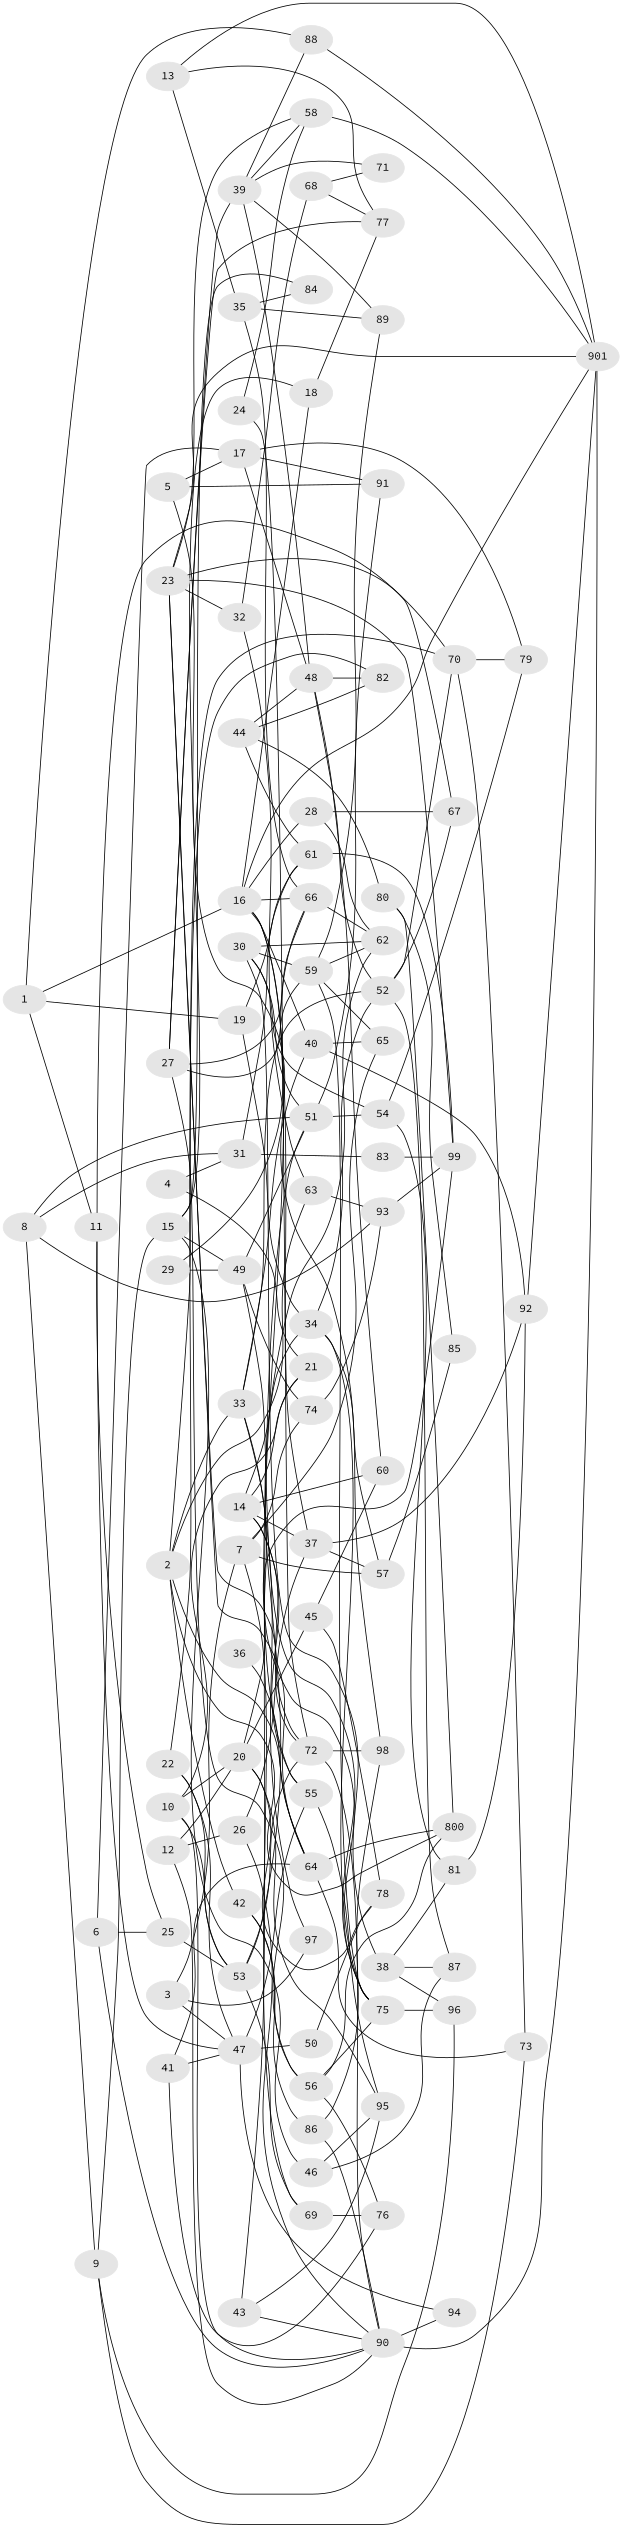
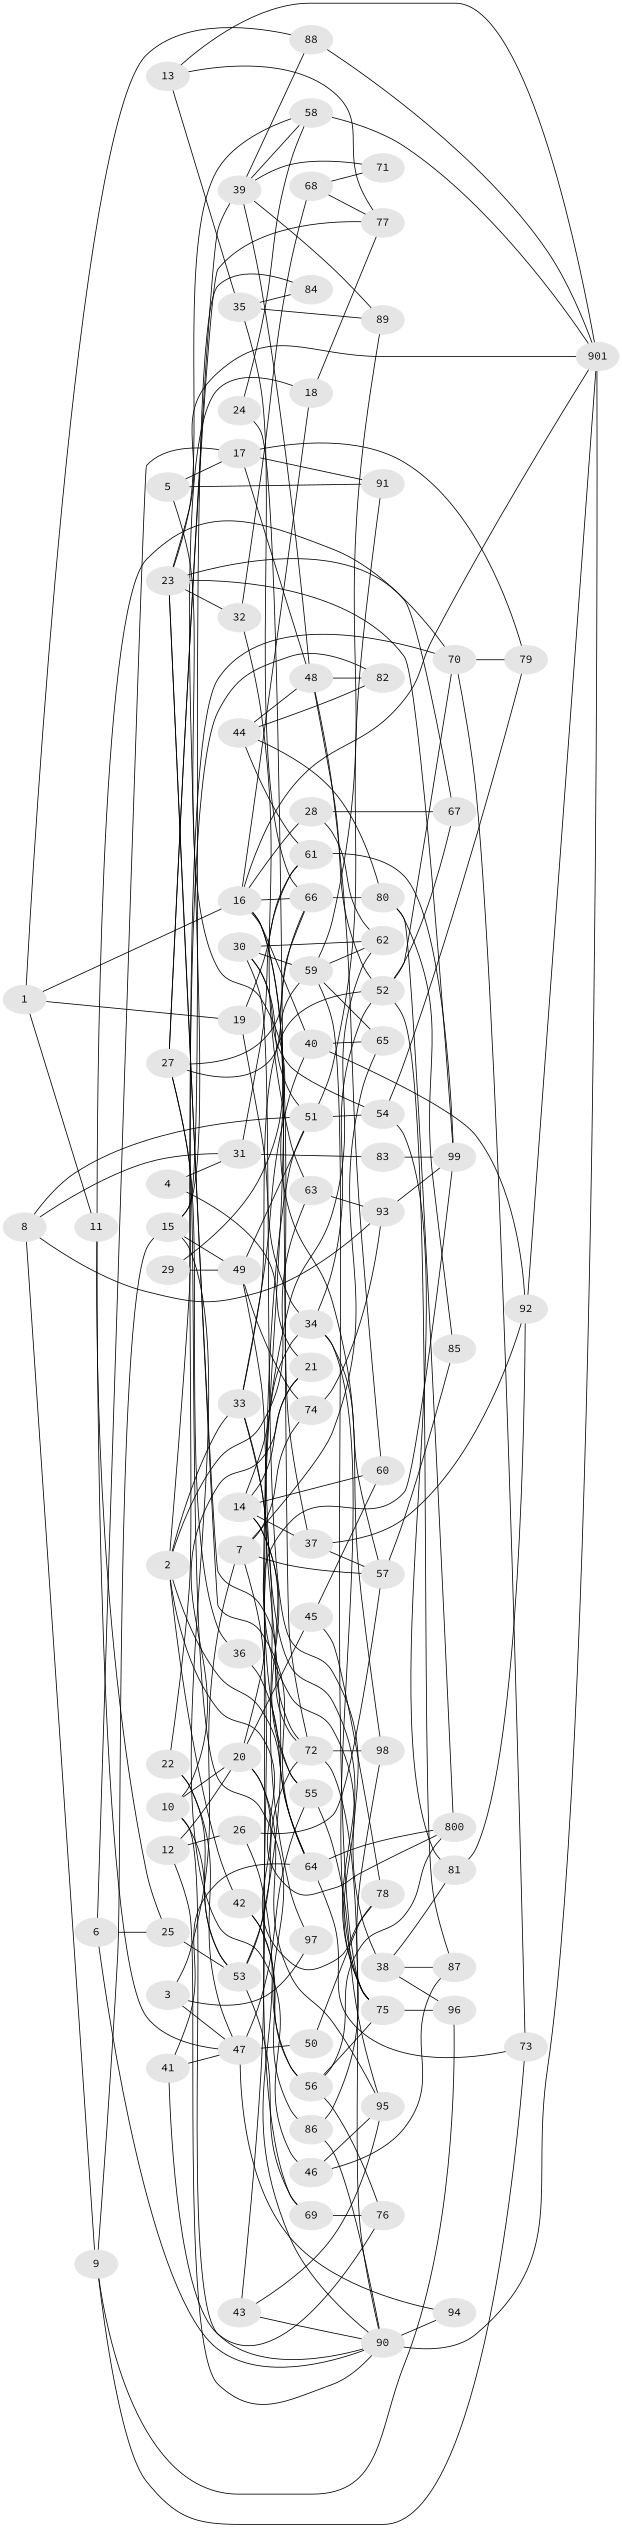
(340, 915) -> (347, 898)
none -> (195, 1361)
(275, 1687) -> (359, 1718)
